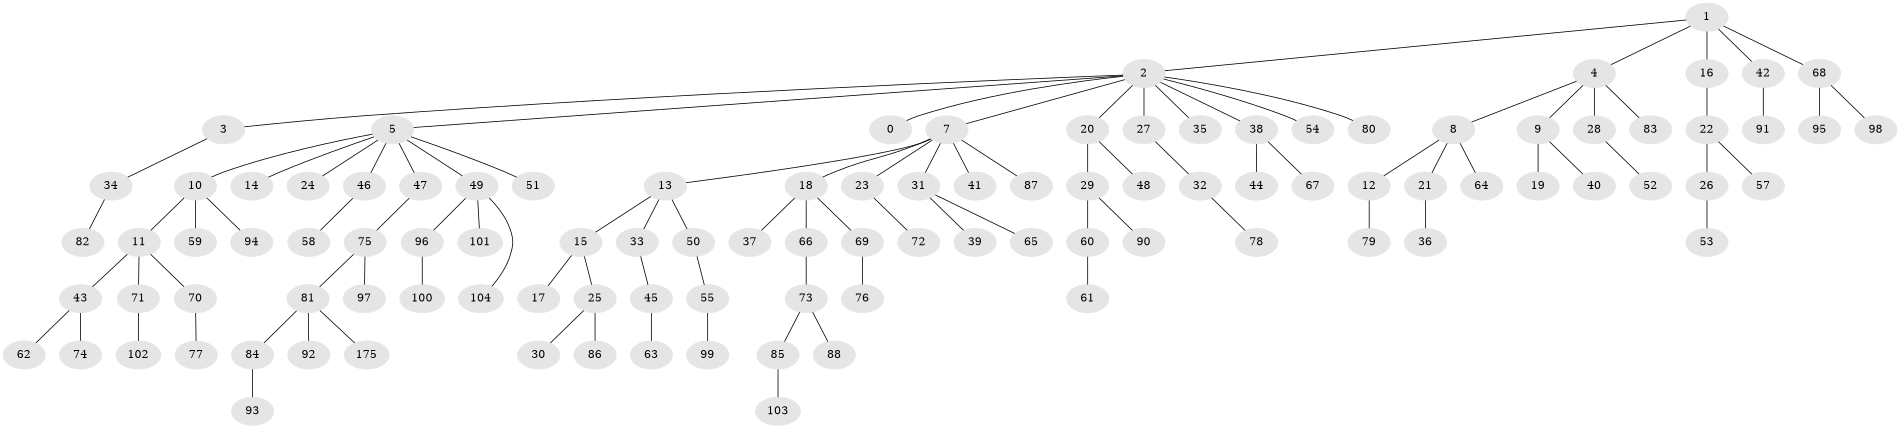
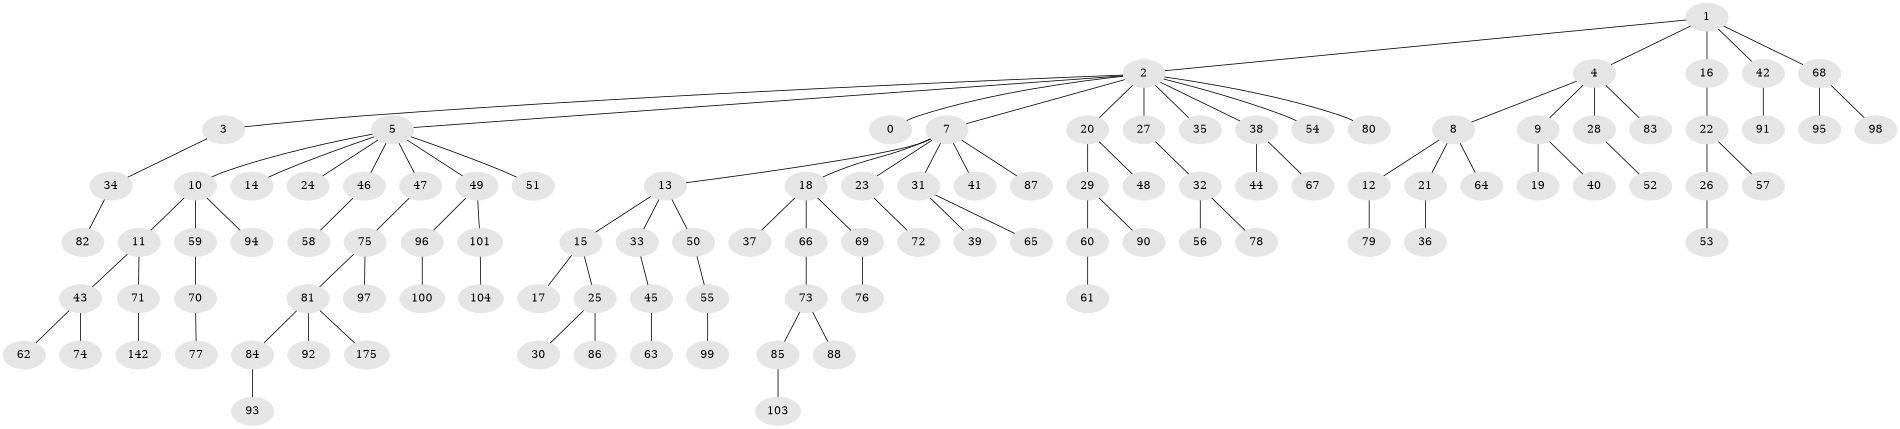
(513, 241) -> (481, 271)
none -> (1200, 242)
(167, 270) -> (195, 271)
(138, 355) -> (138, 355)
